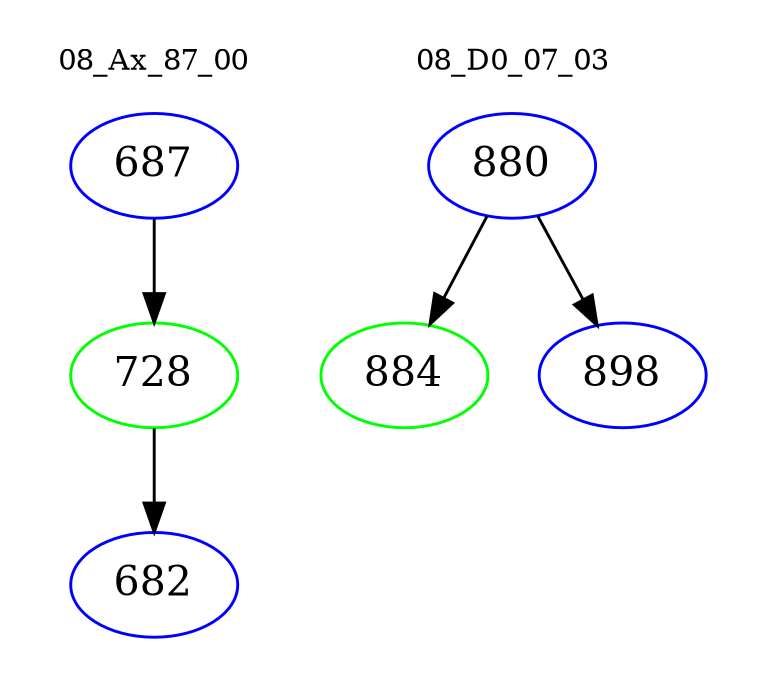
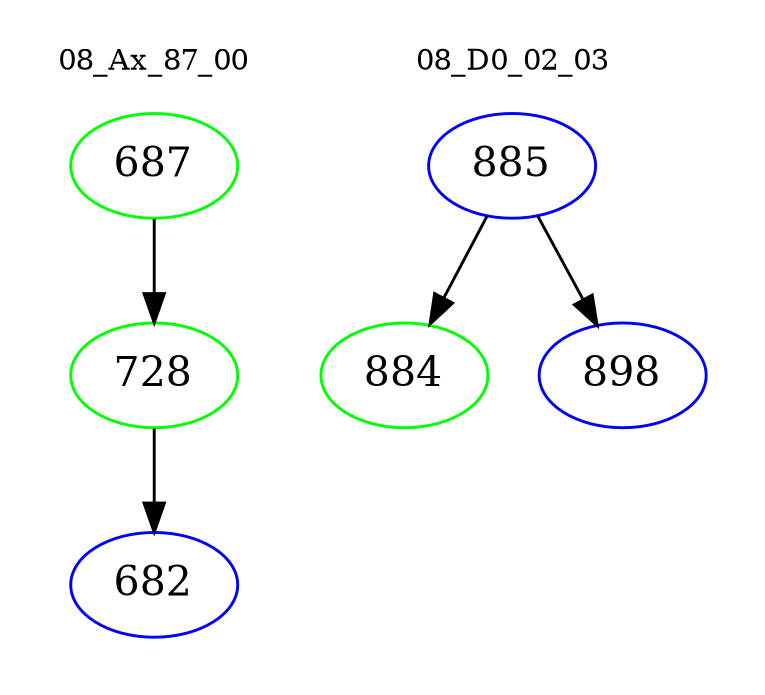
(514, 63) -> (514, 63)
(154, 166) -> (154, 166)
(512, 166) -> (512, 166)
